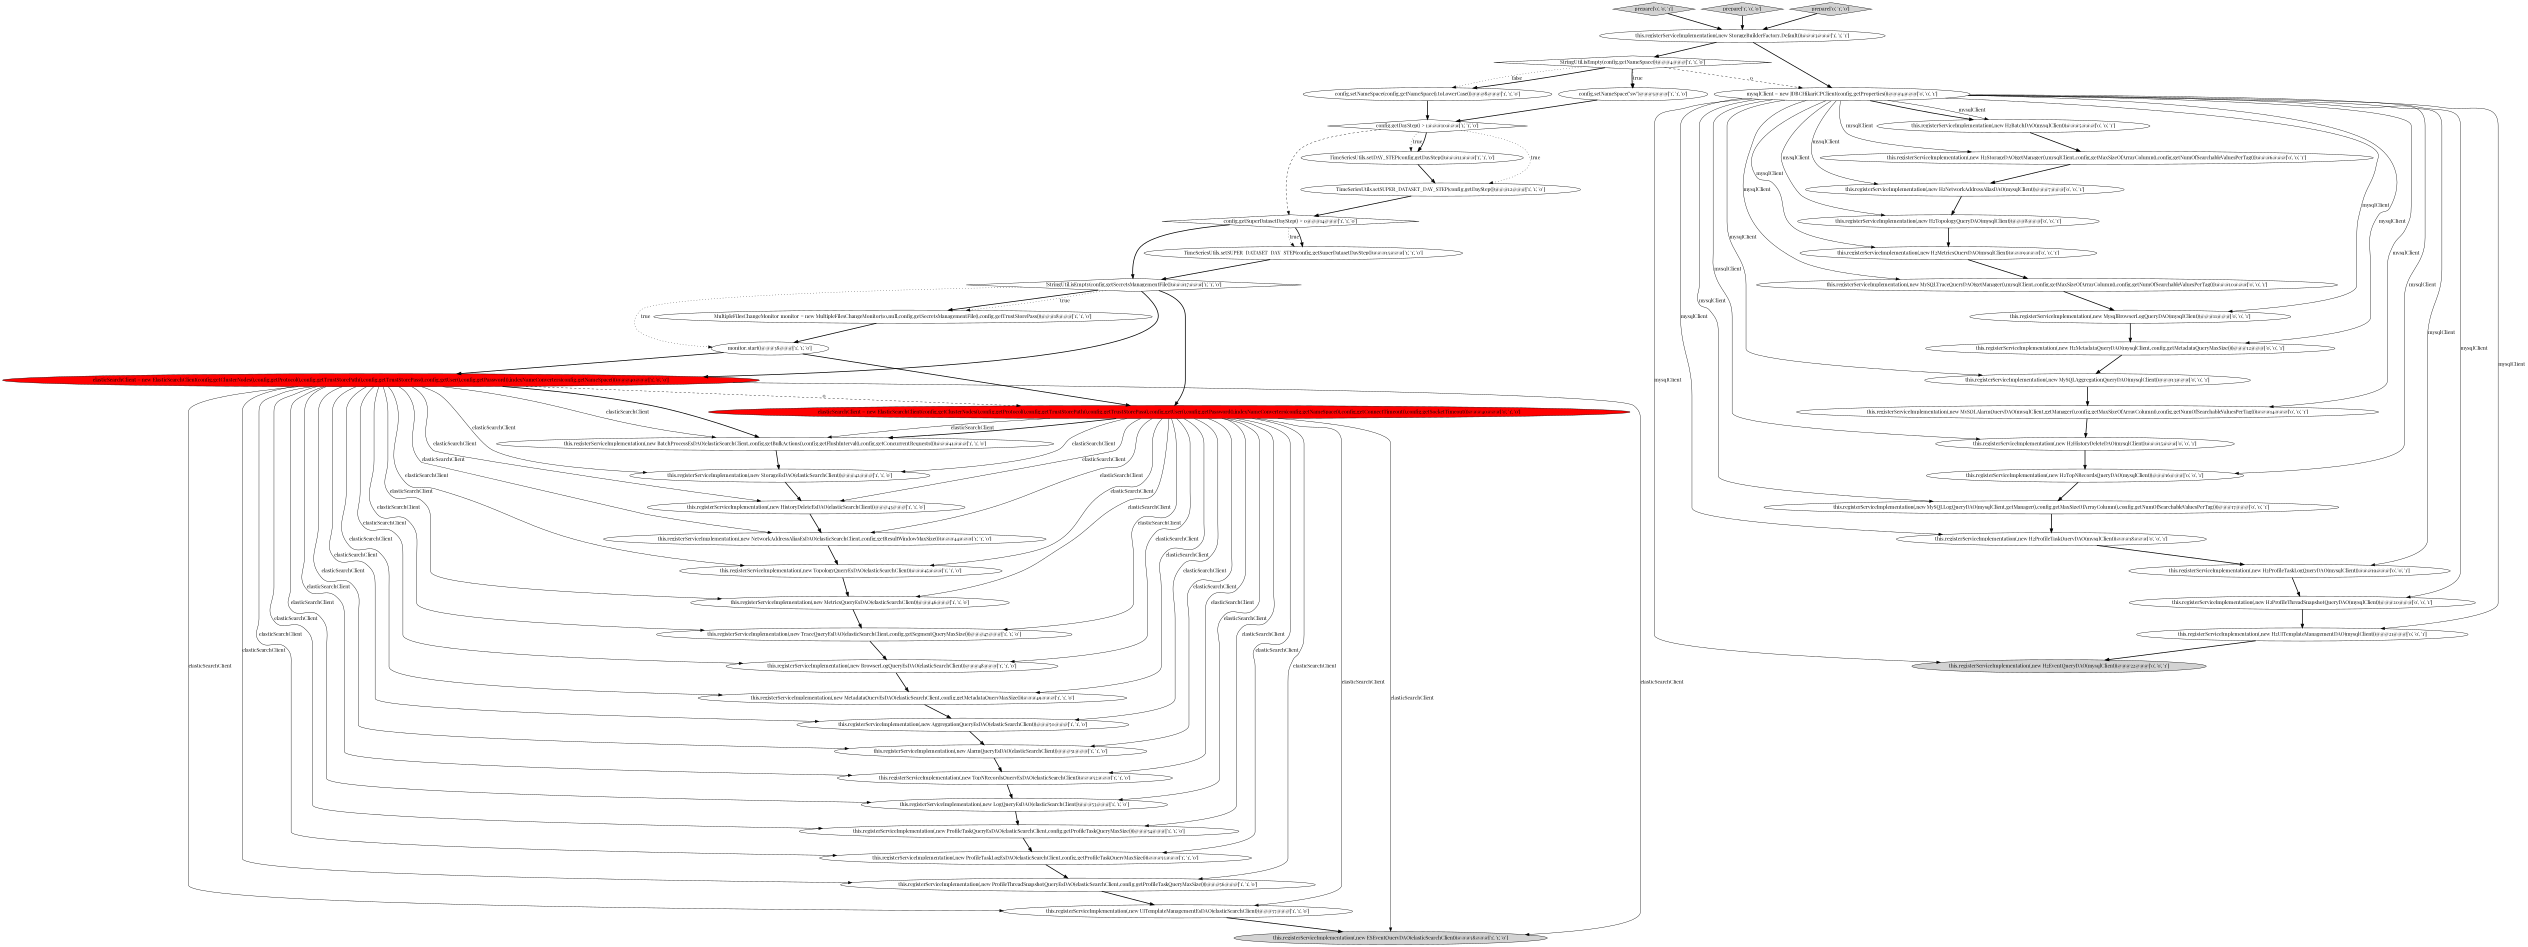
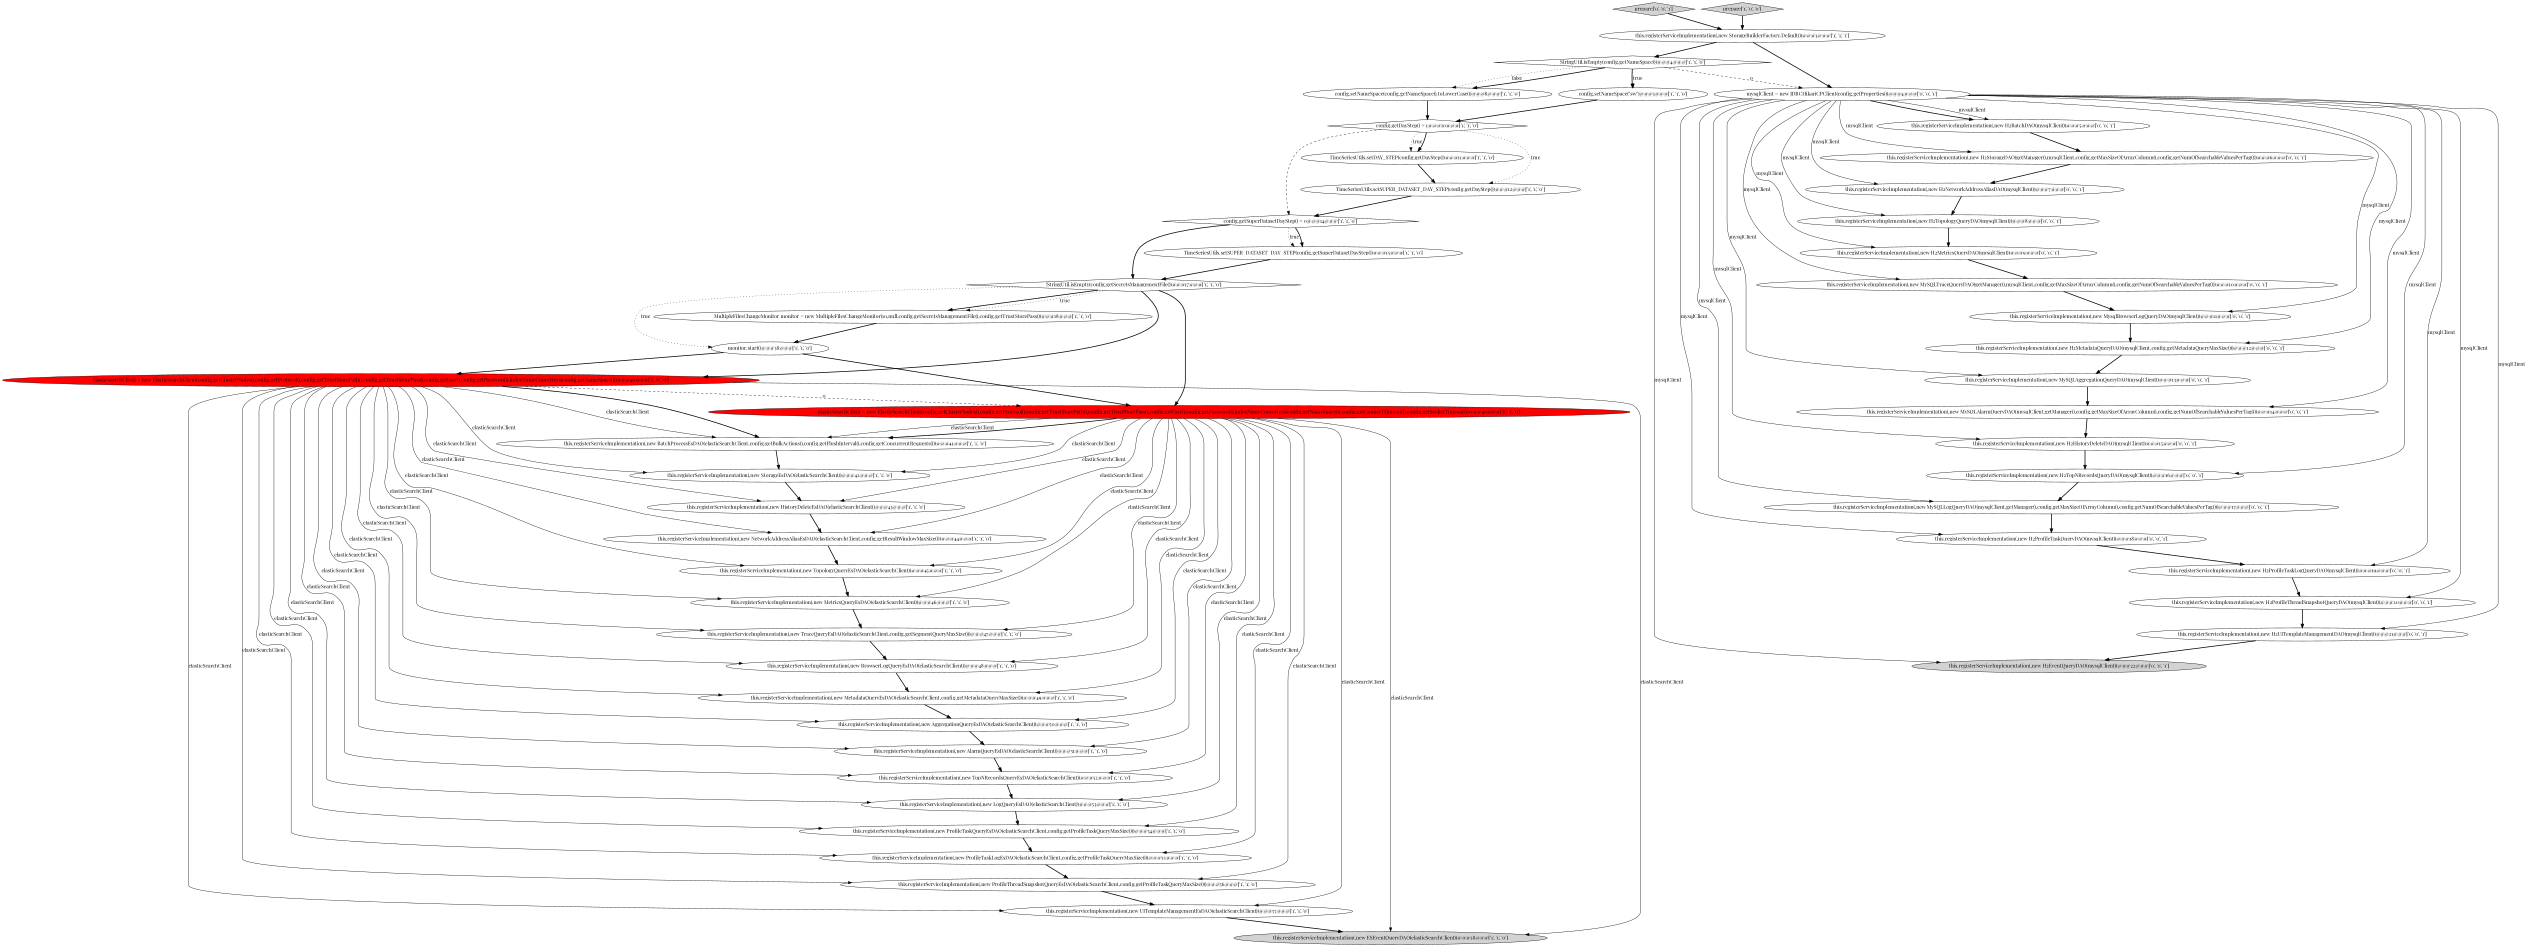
(1831, 9) -> none
